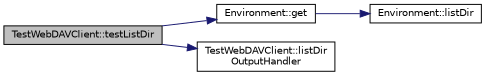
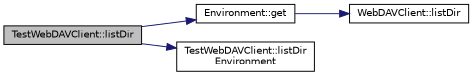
(426, 14) -> (409, 14)
(83, 35) -> (73, 35)
(266, 57) -> (246, 57)
